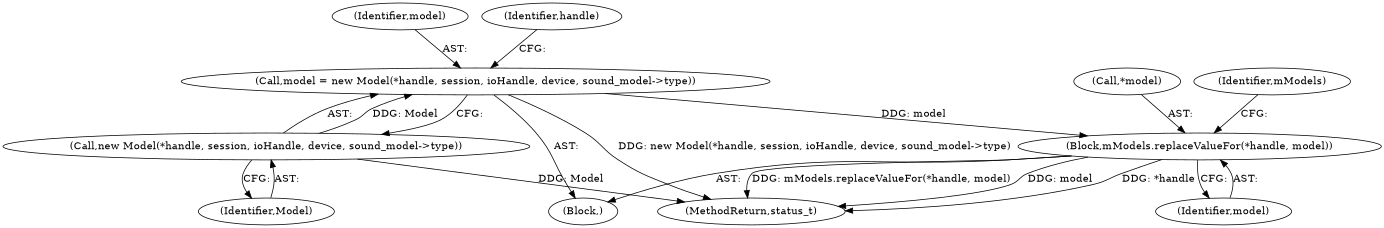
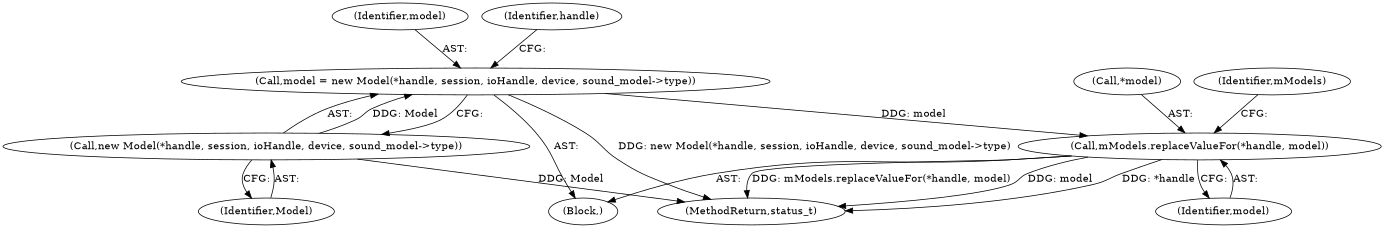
(1200, 146) -> (1200, 146)
